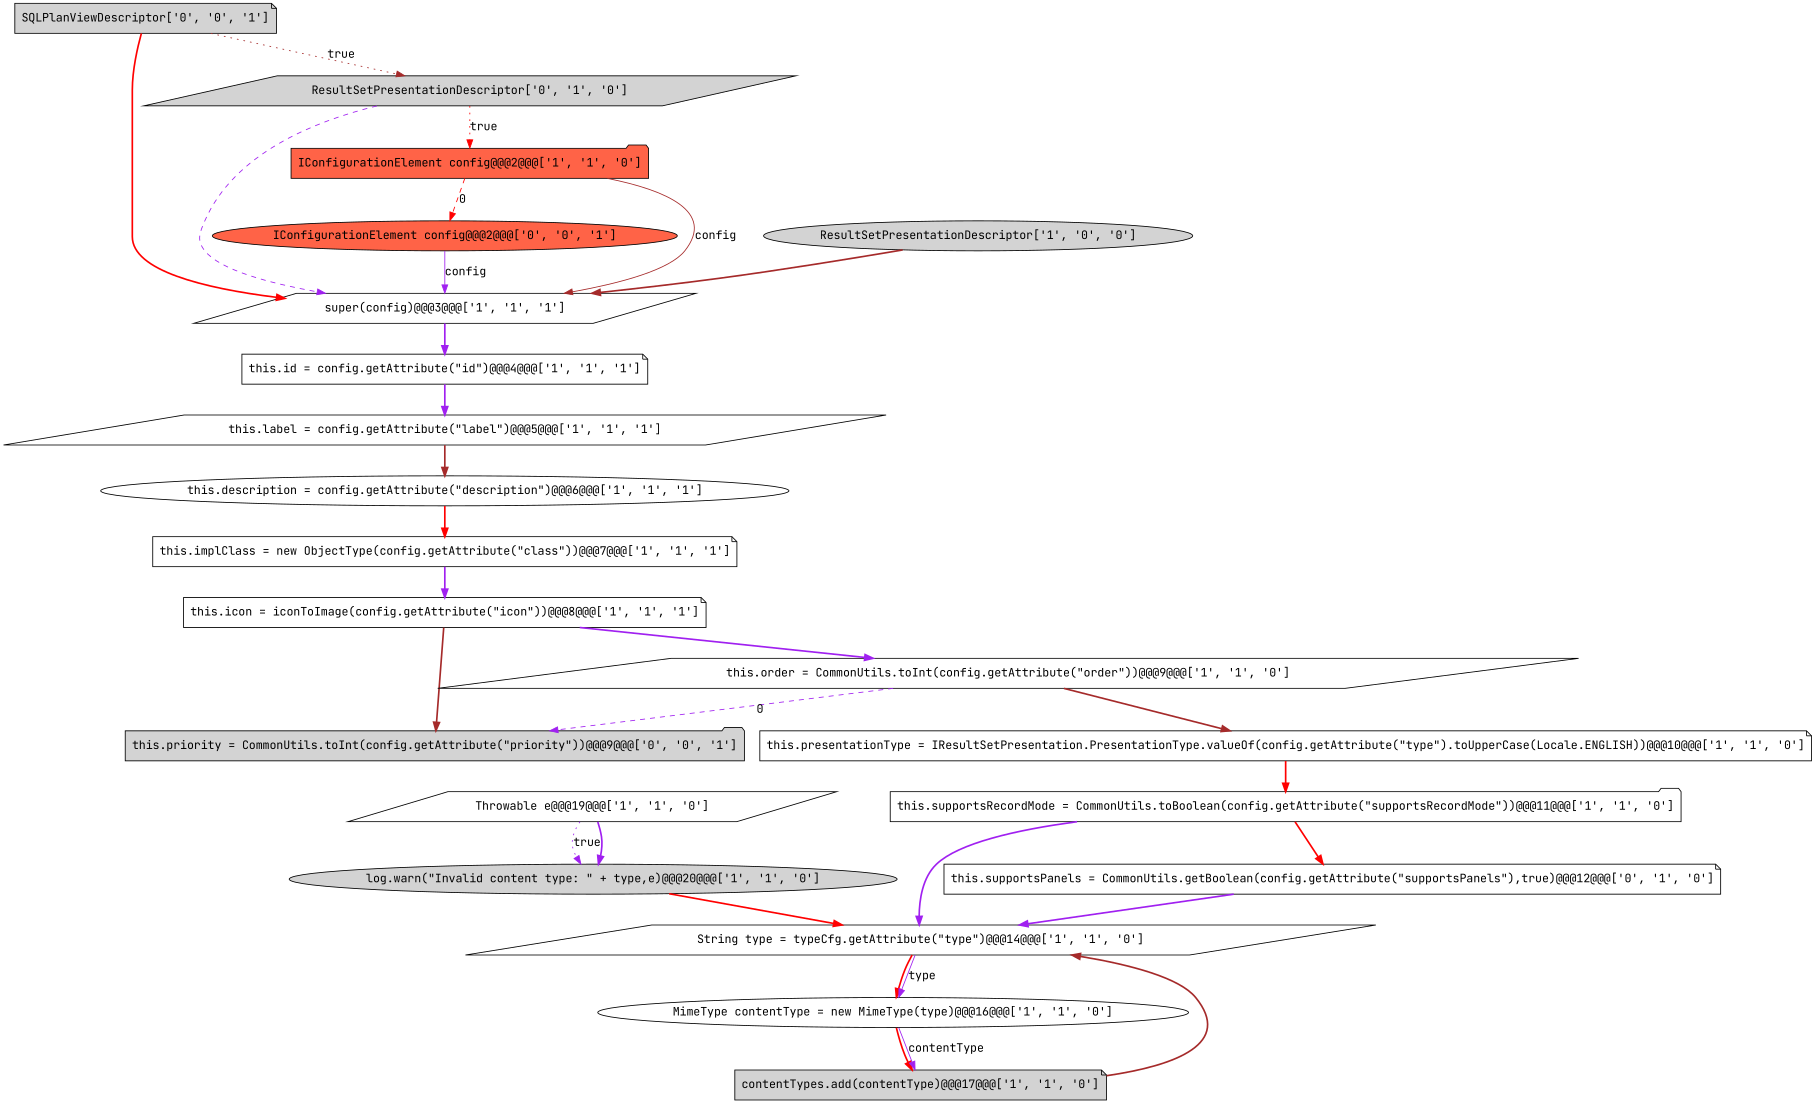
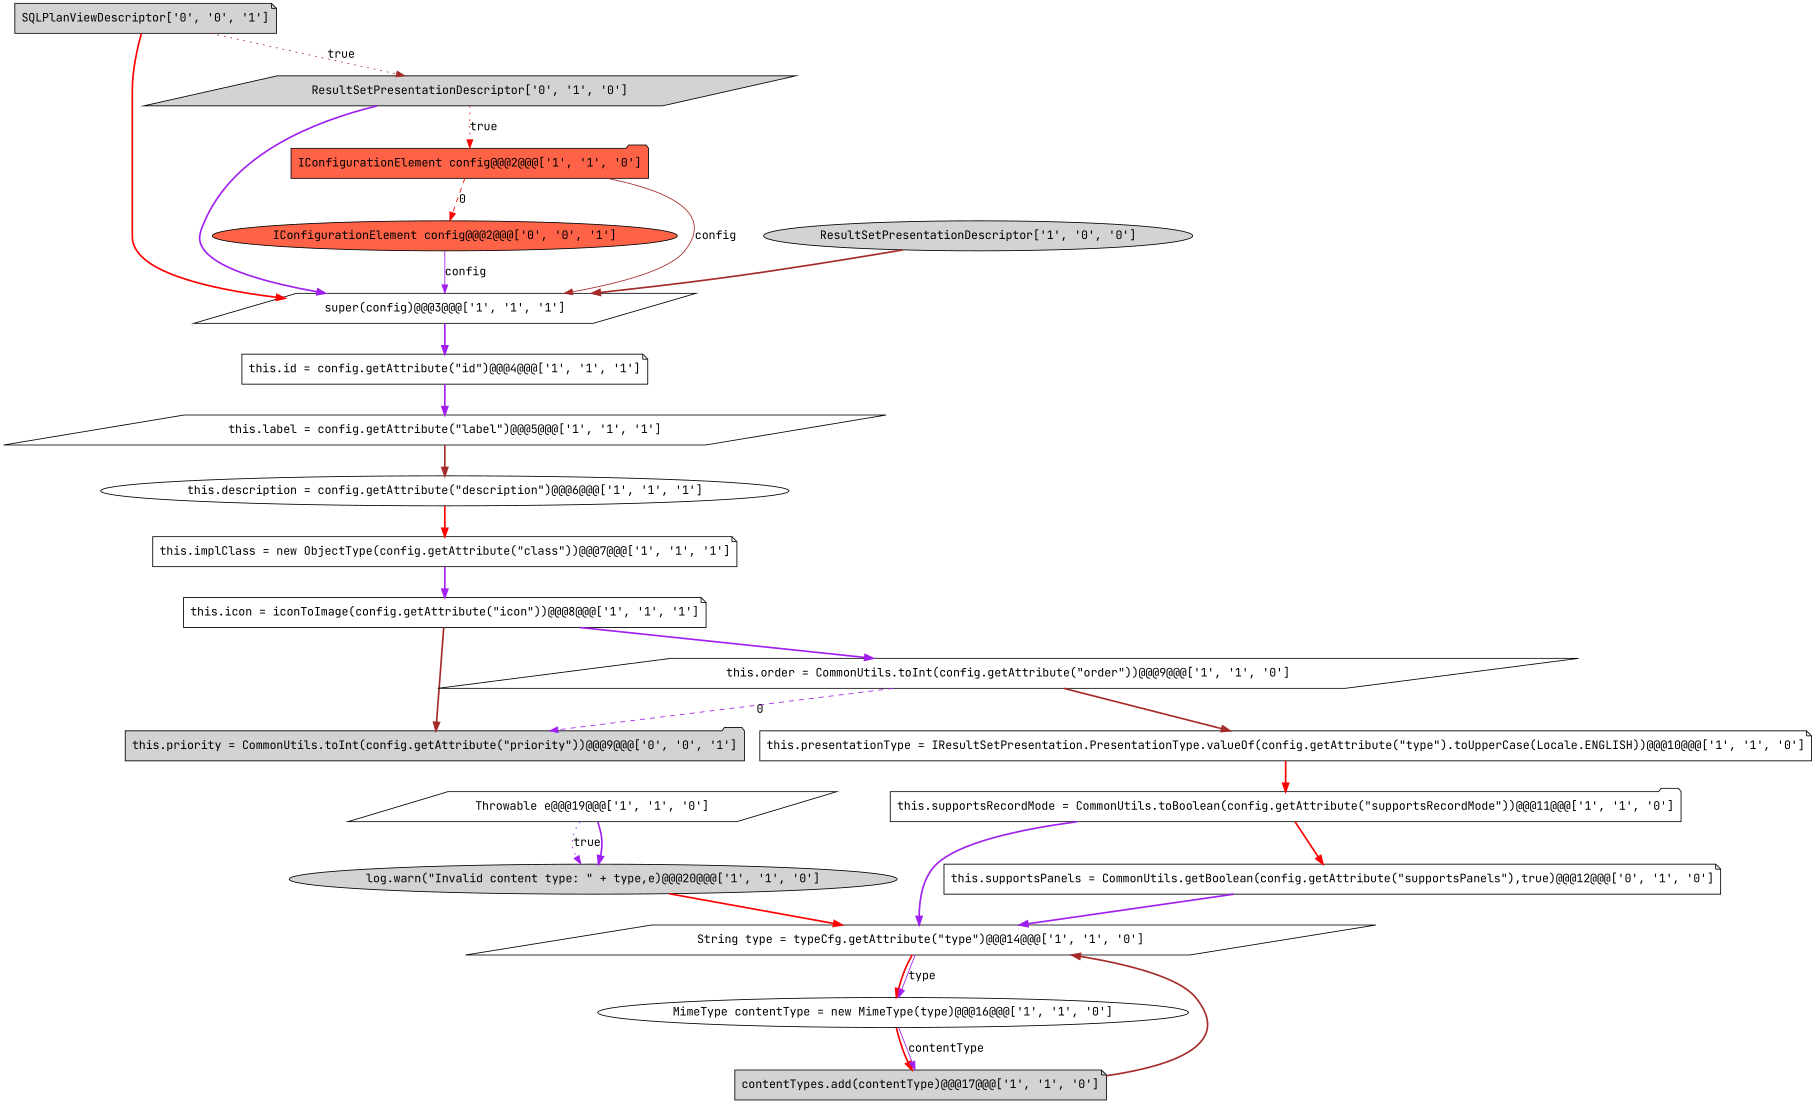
(220, 195) -> (220, 195)
